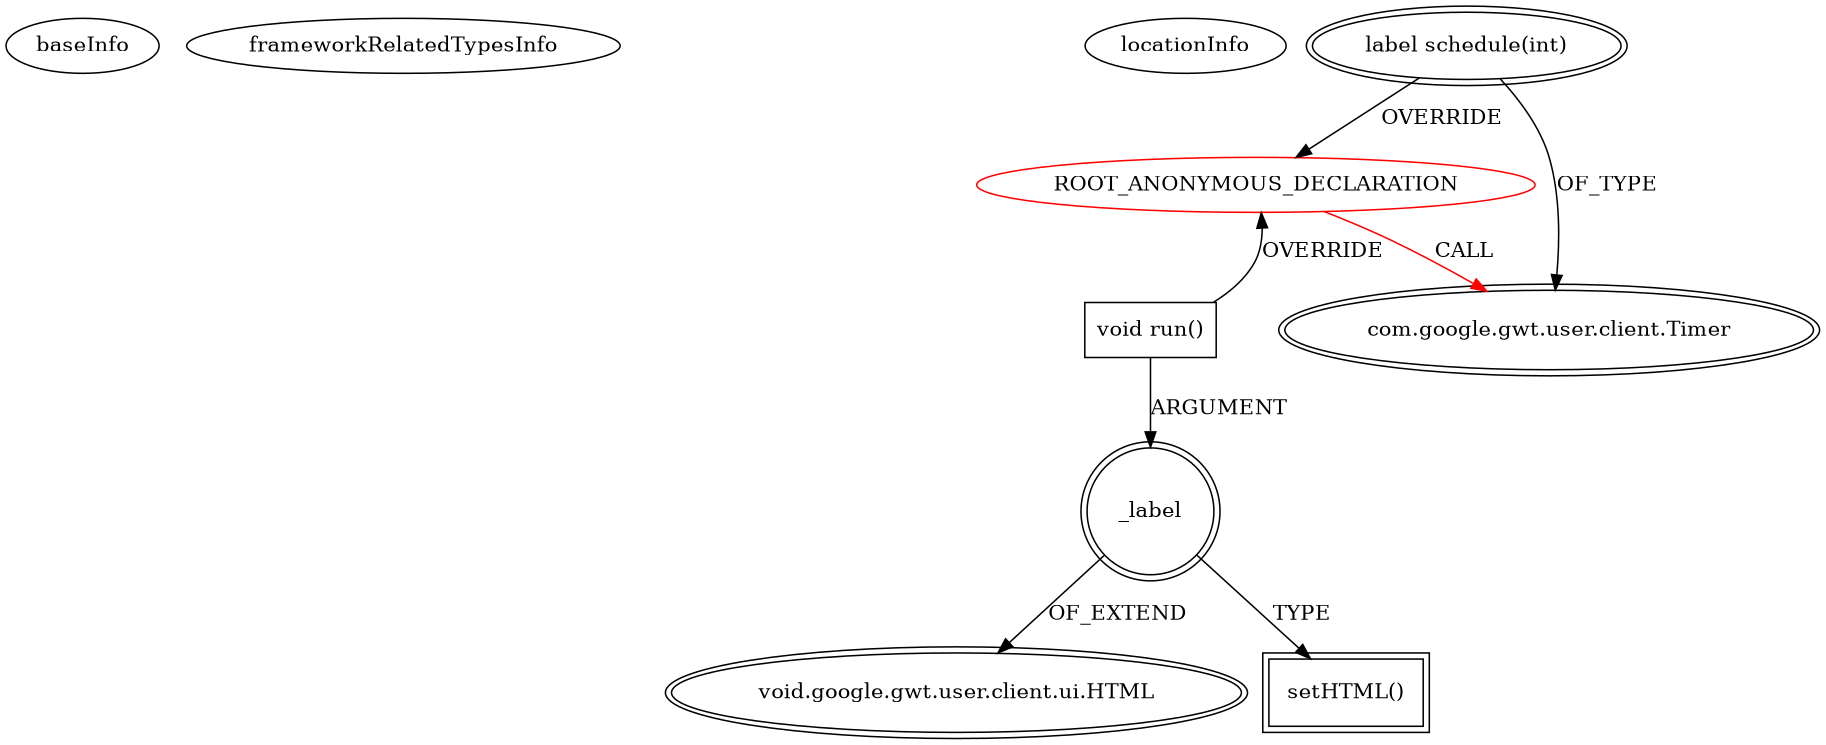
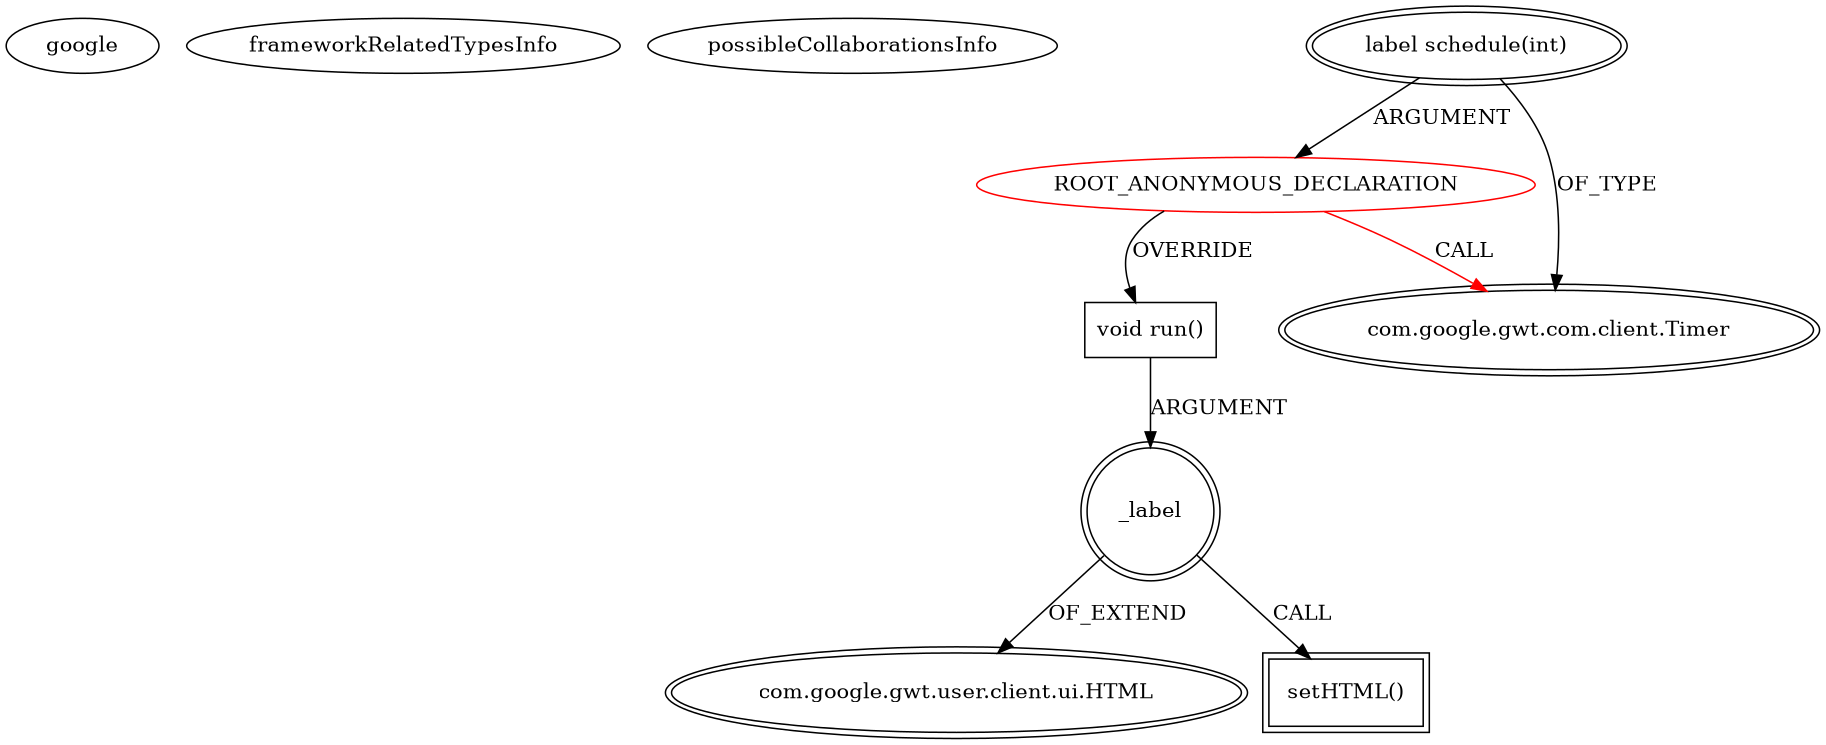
(83, 46) -> (83, 46)
none -> (853, 46)
(1186, 46) -> none
(1442, 118) -> (1442, 118)
(1248, 272) -> (1131, 243)
(1549, 330) -> (1549, 330)
(1303, 614) -> (1303, 614)
(956, 693) -> (956, 693)
